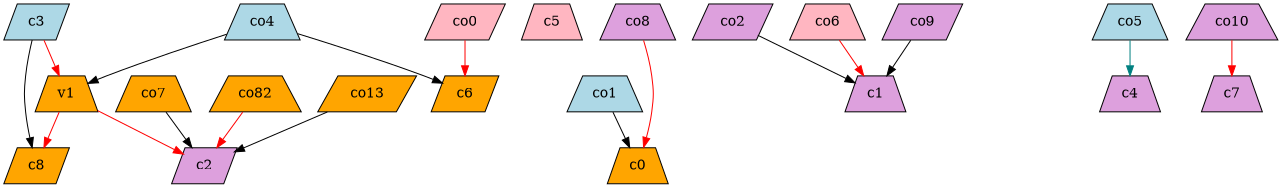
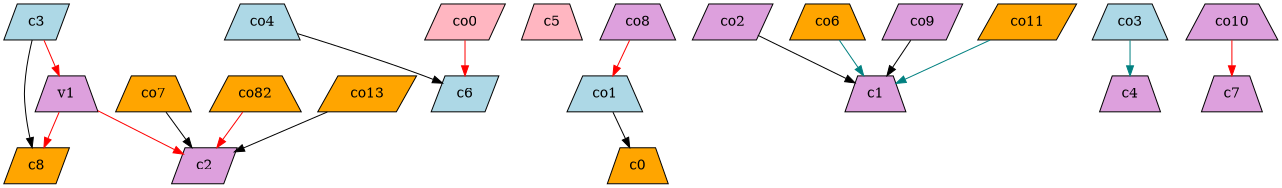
(828, 22) -> (828, 22)
none -> (1027, 22)
(1130, 22) -> (1130, 22)
(849, 54) -> (849, 54)
(162, 56) -> none
(653, 89) -> (623, 53)
(67, 94) -> (67, 94)
(465, 94) -> (465, 94)
